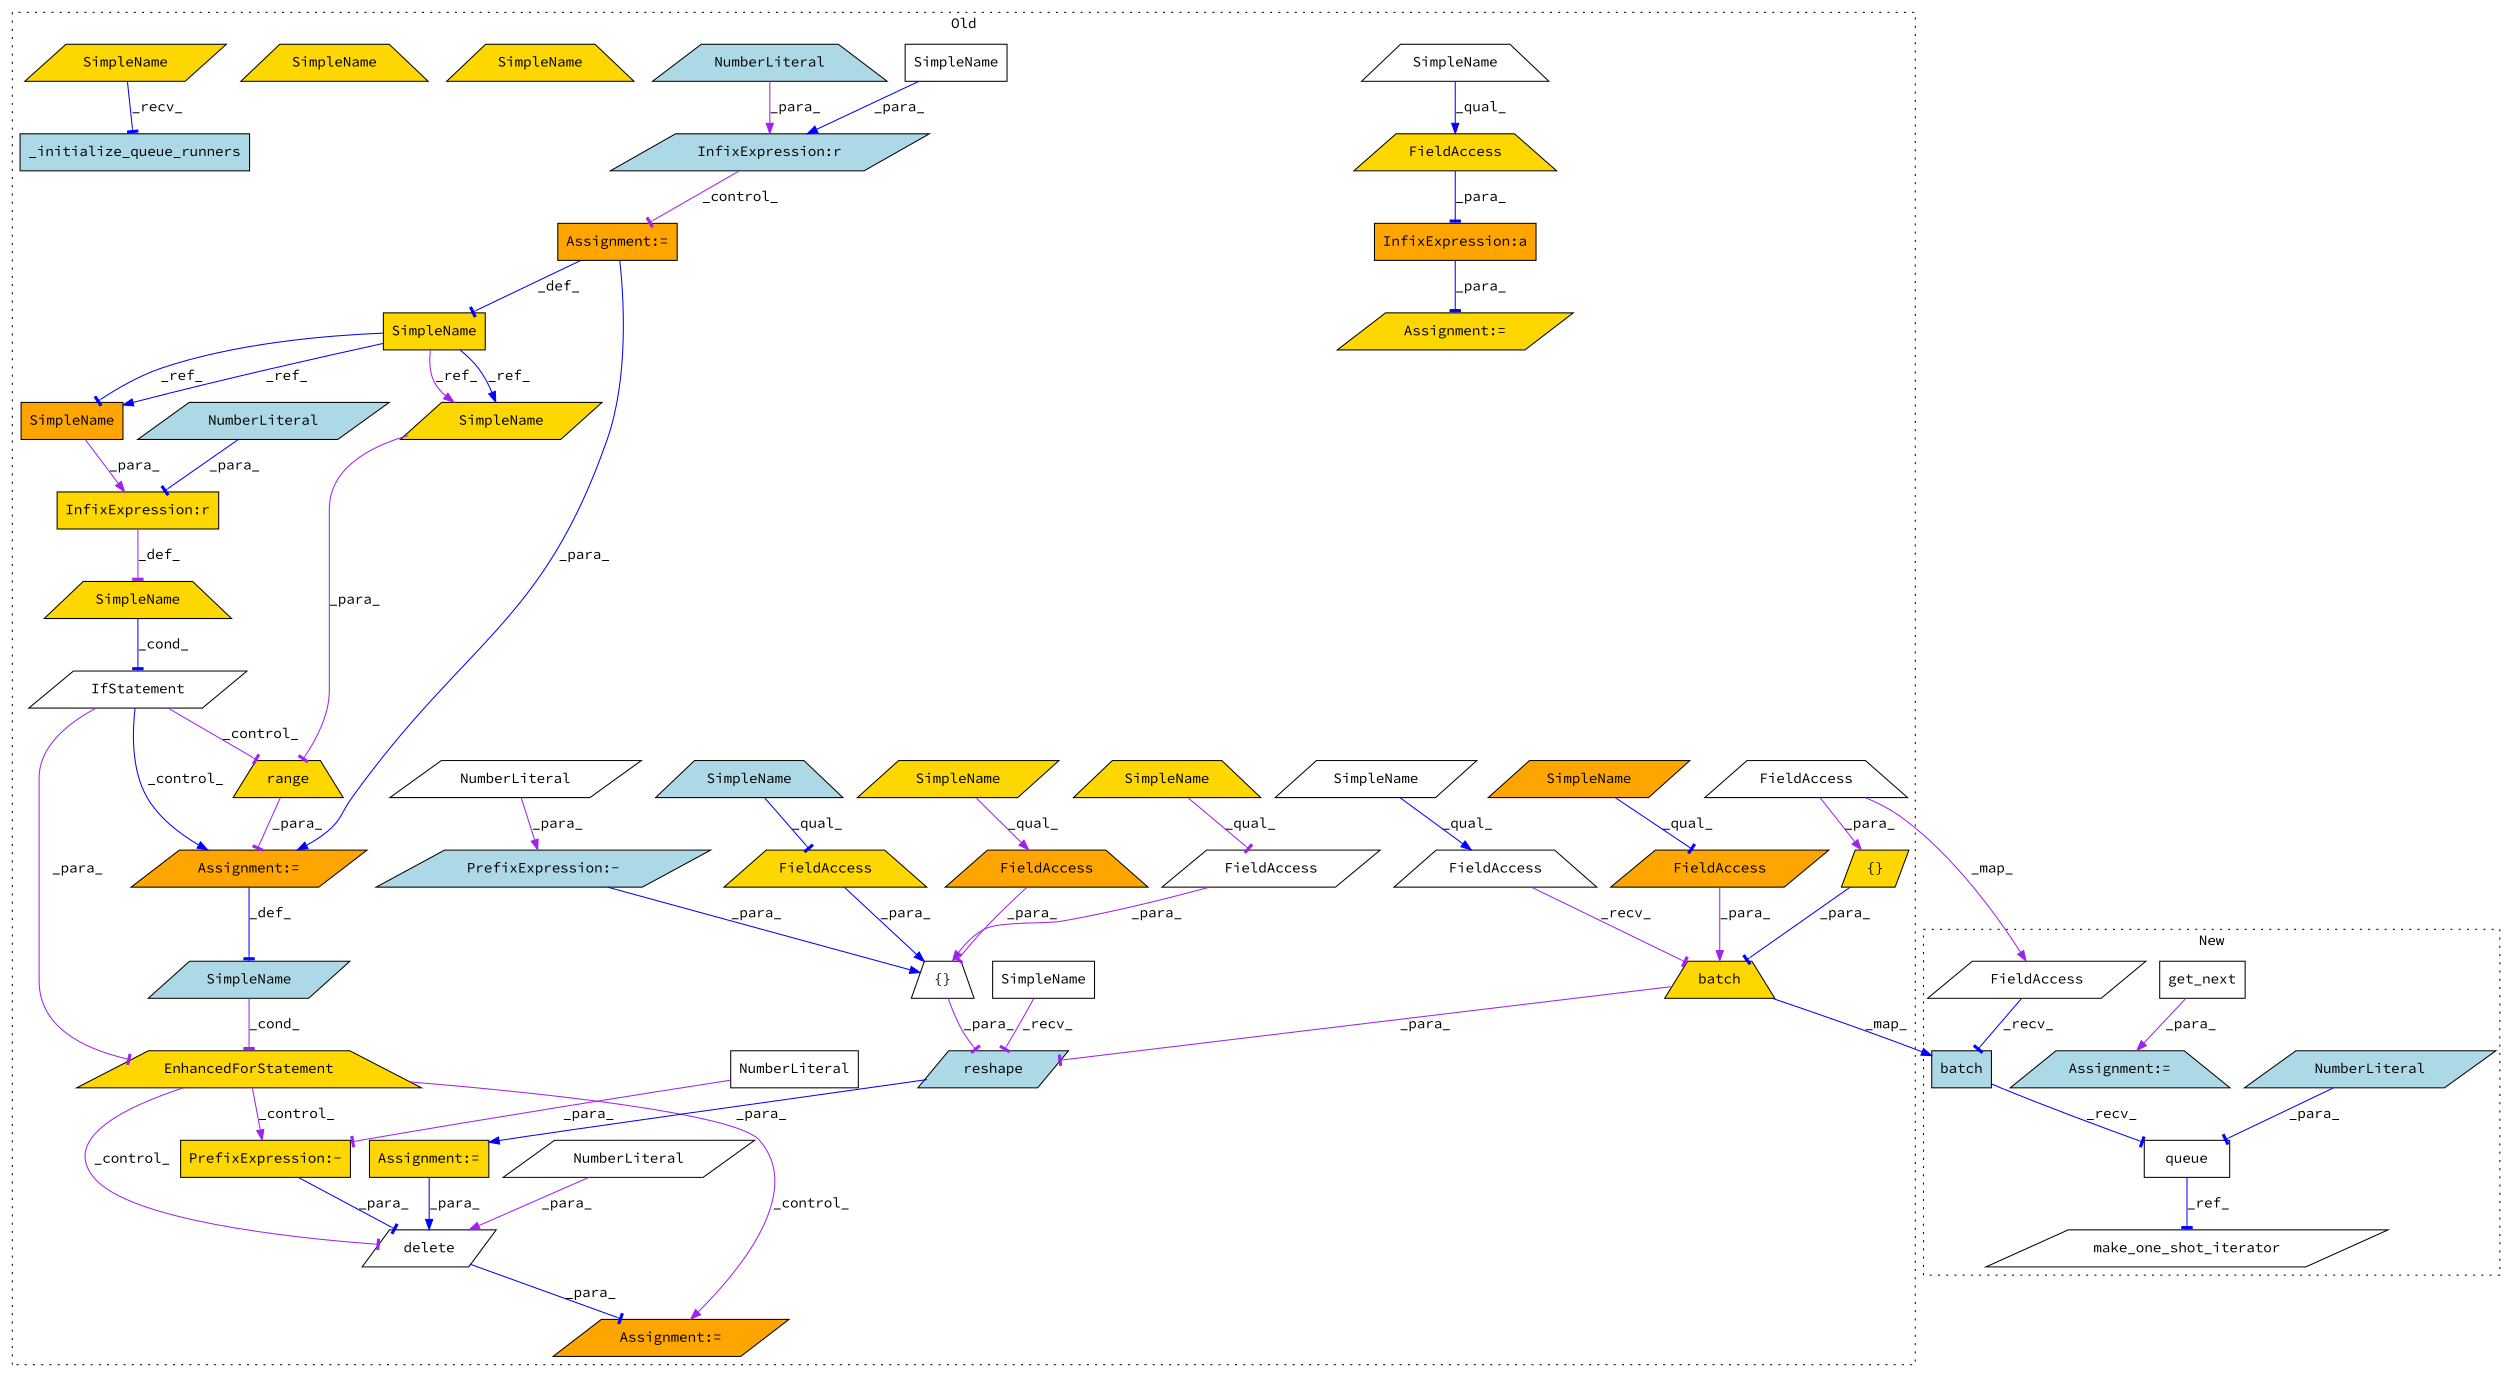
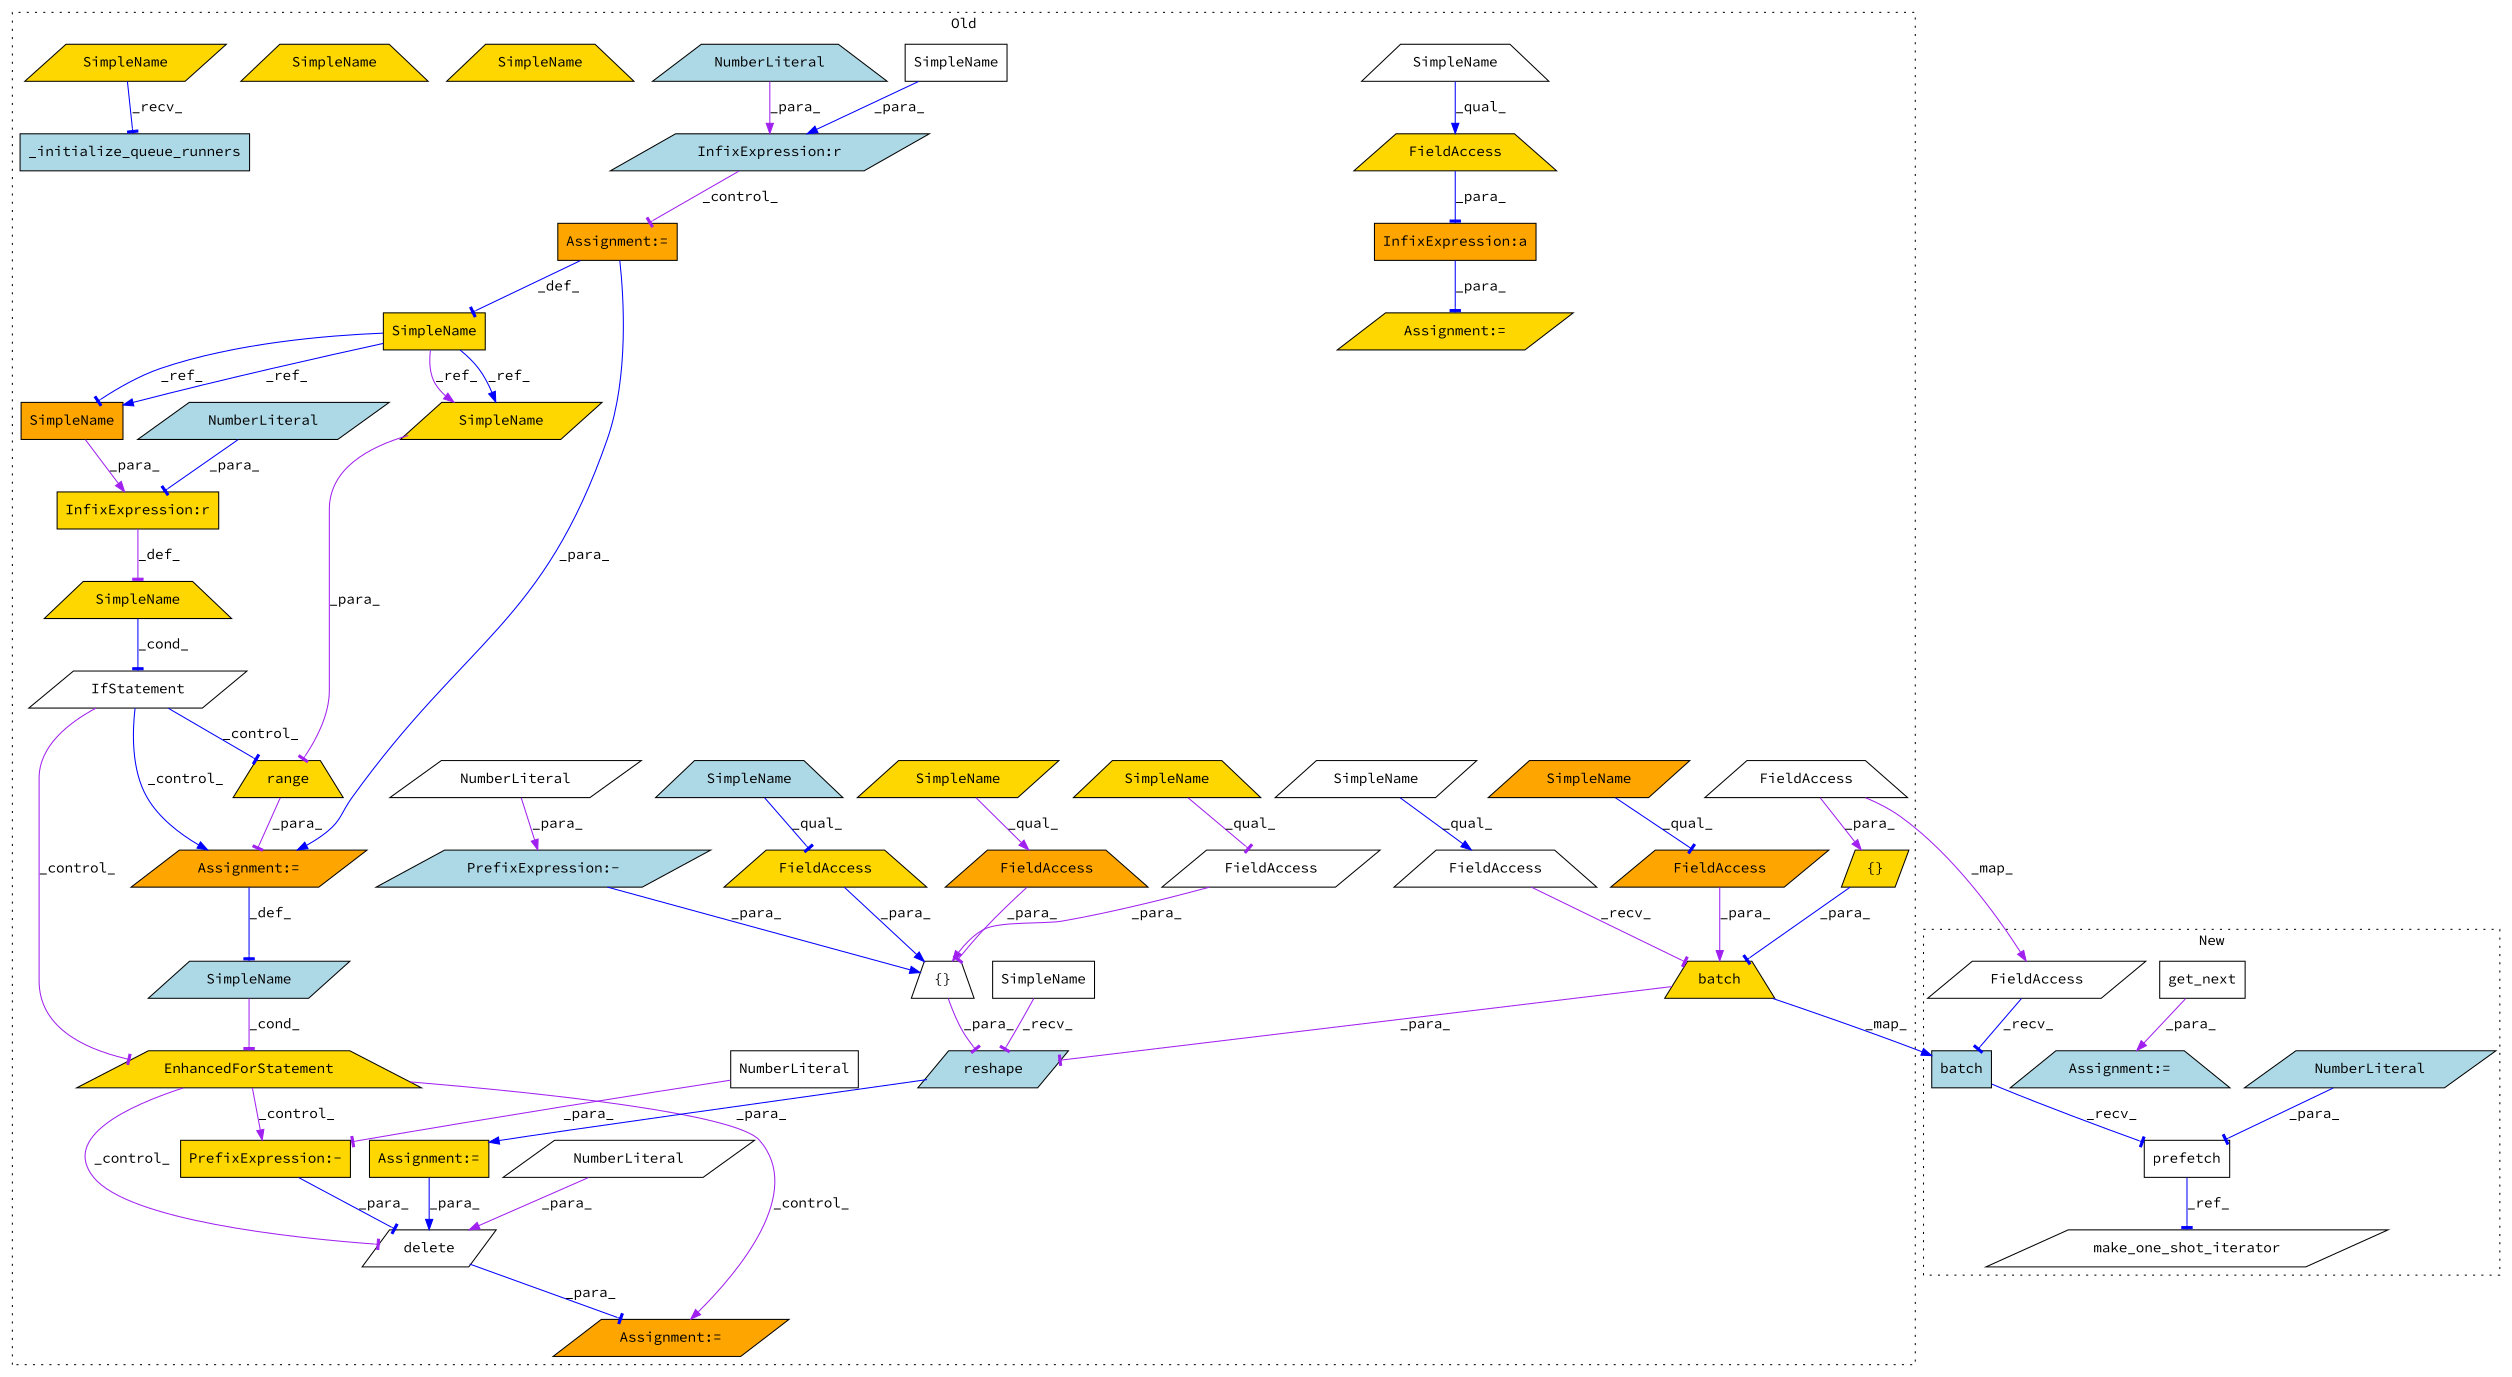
(211, 733) -> (211, 733)
(78, 869) -> (78, 869)
(2187, 1159) -> (2187, 1159)
